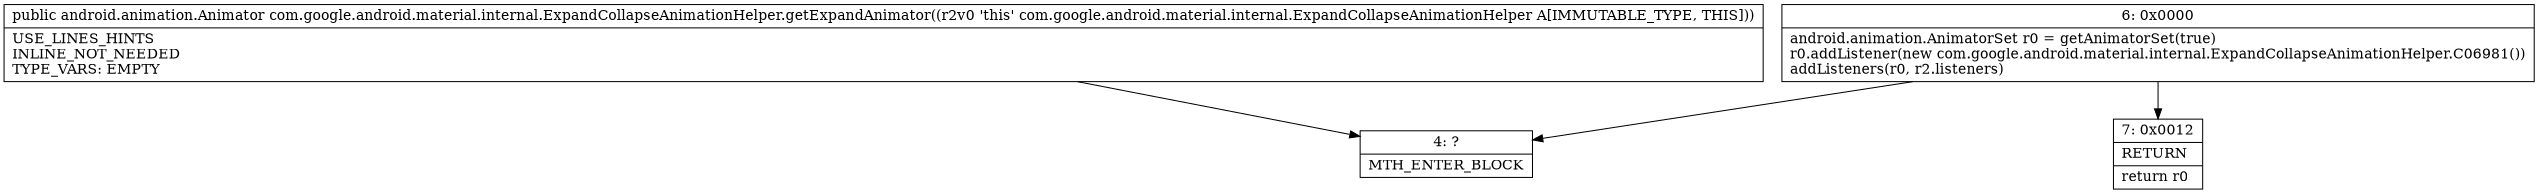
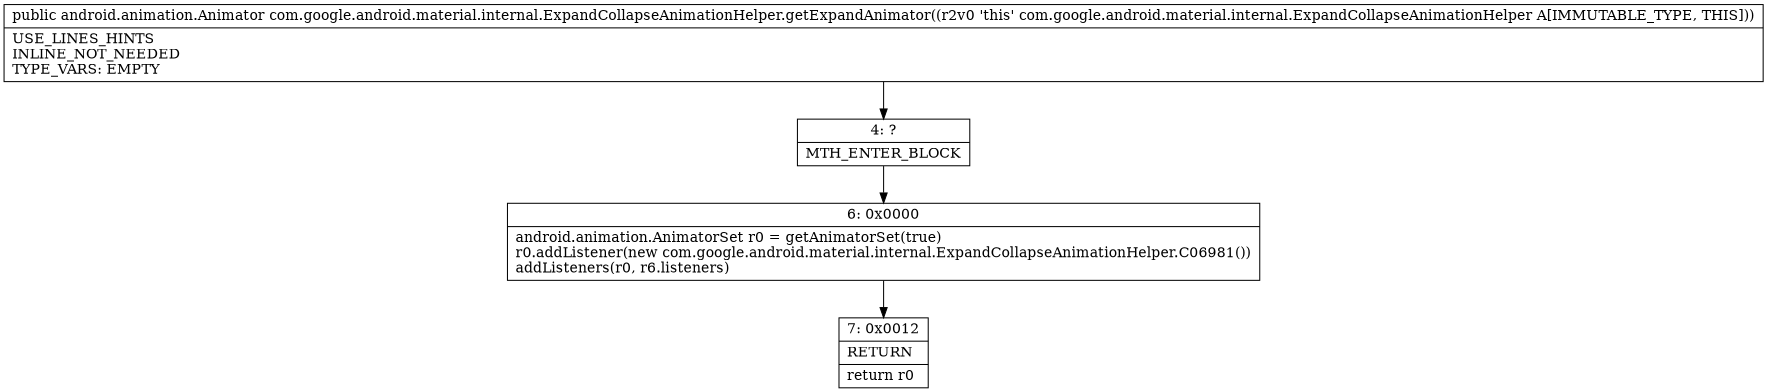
(1897, 69) -> (623, 268)
(1728, 110) -> (884, 179)
